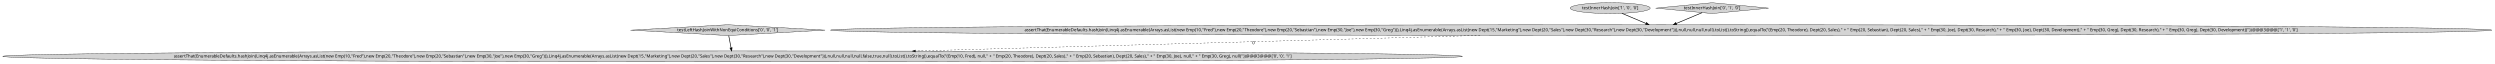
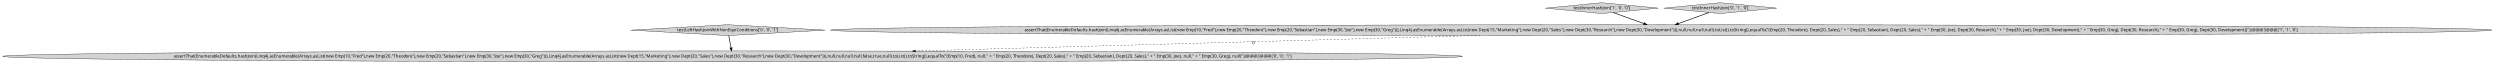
(1610, 8) -> (1602, 8)
